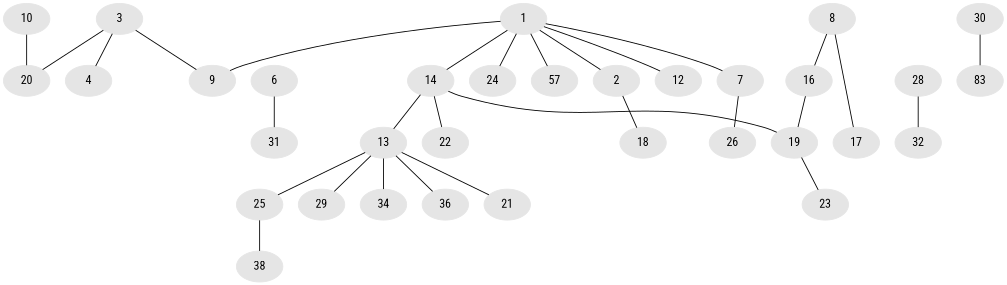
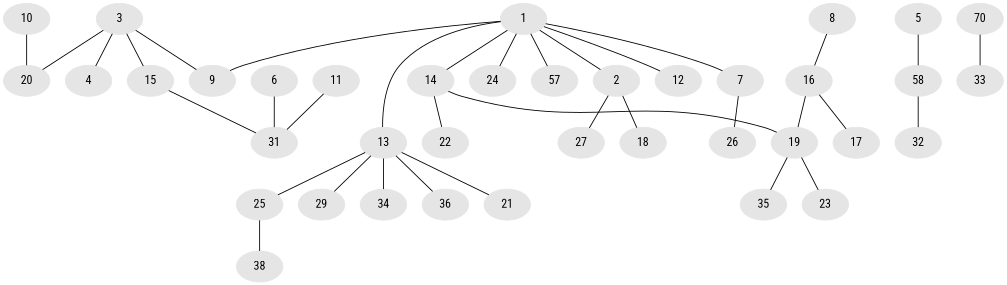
none -> (918, 19)
(980, 19) -> (980, 19)
none -> (150, 81)
none -> (336, 81)
(844, 81) -> (833, 112)
(918, 81) -> (918, 81)
(980, 81) -> (980, 81)
(407, 112) -> (417, 50)
none -> (581, 143)
none -> (763, 205)
